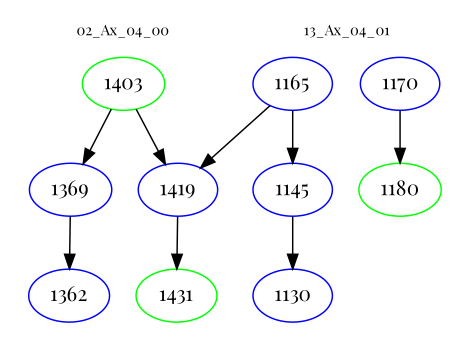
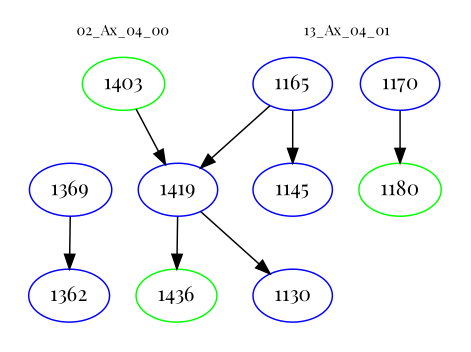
(101, 130) -> none
(293, 235) -> (220, 229)
(176, 296) -> (176, 296)
